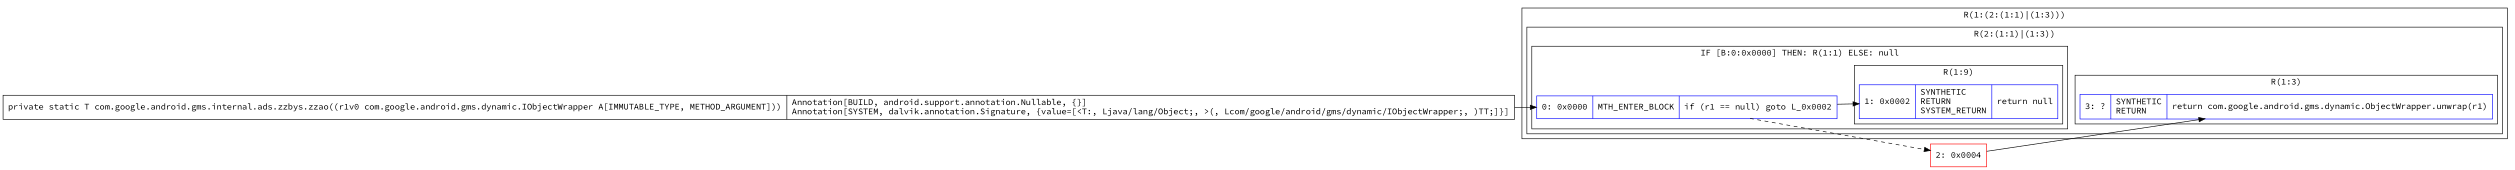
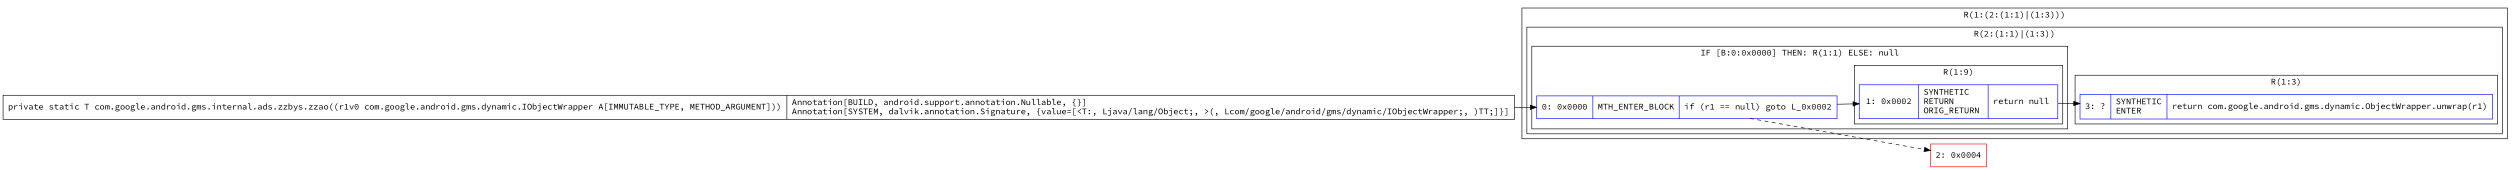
(1954, 111) -> (1951, 111)
(2131, 111) -> (2129, 111)
(2130, 130) -> (2066, 103)
